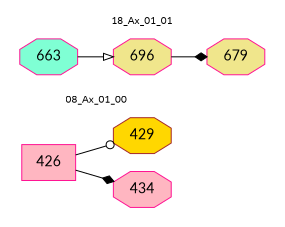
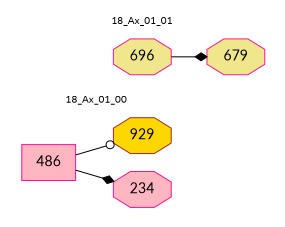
(49, 57) -> none
(97, 100) -> (97, 100)
(142, 136) -> (142, 136)
(49, 163) -> (49, 163)
(142, 189) -> (142, 189)
